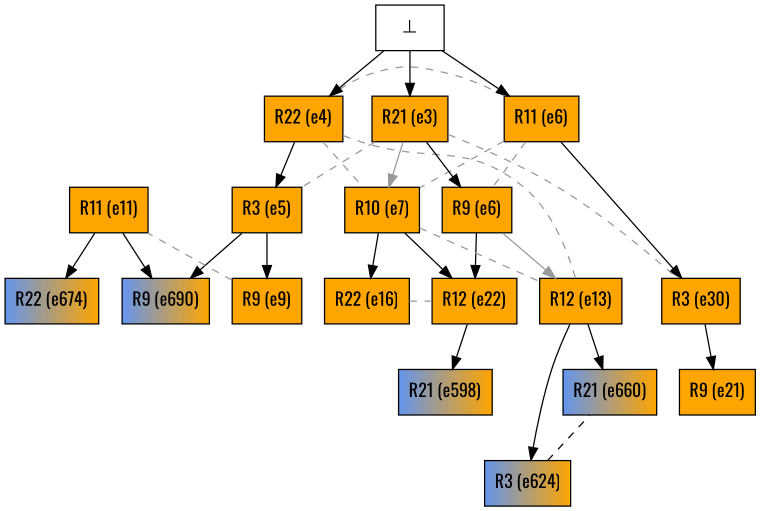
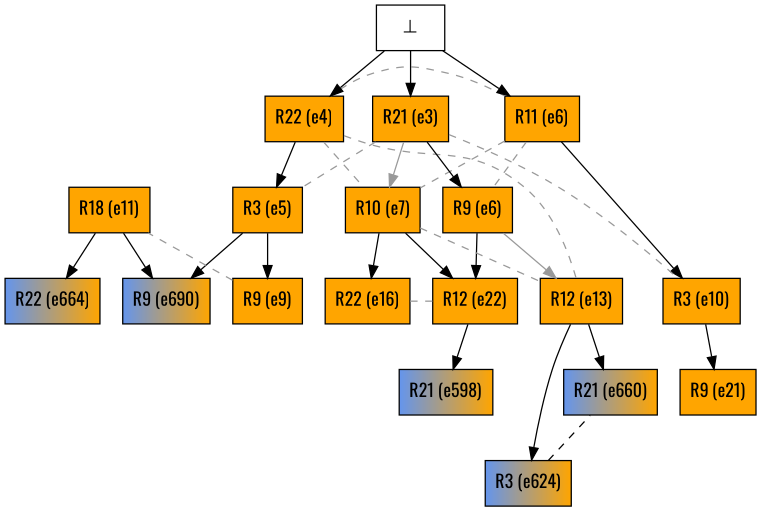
(109, 210) -> (109, 210)
(52, 301) -> (53, 301)
(701, 301) -> (702, 301)
